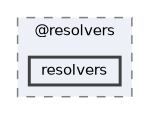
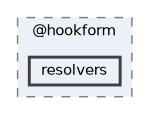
(75, 32) -> (75, 32)
